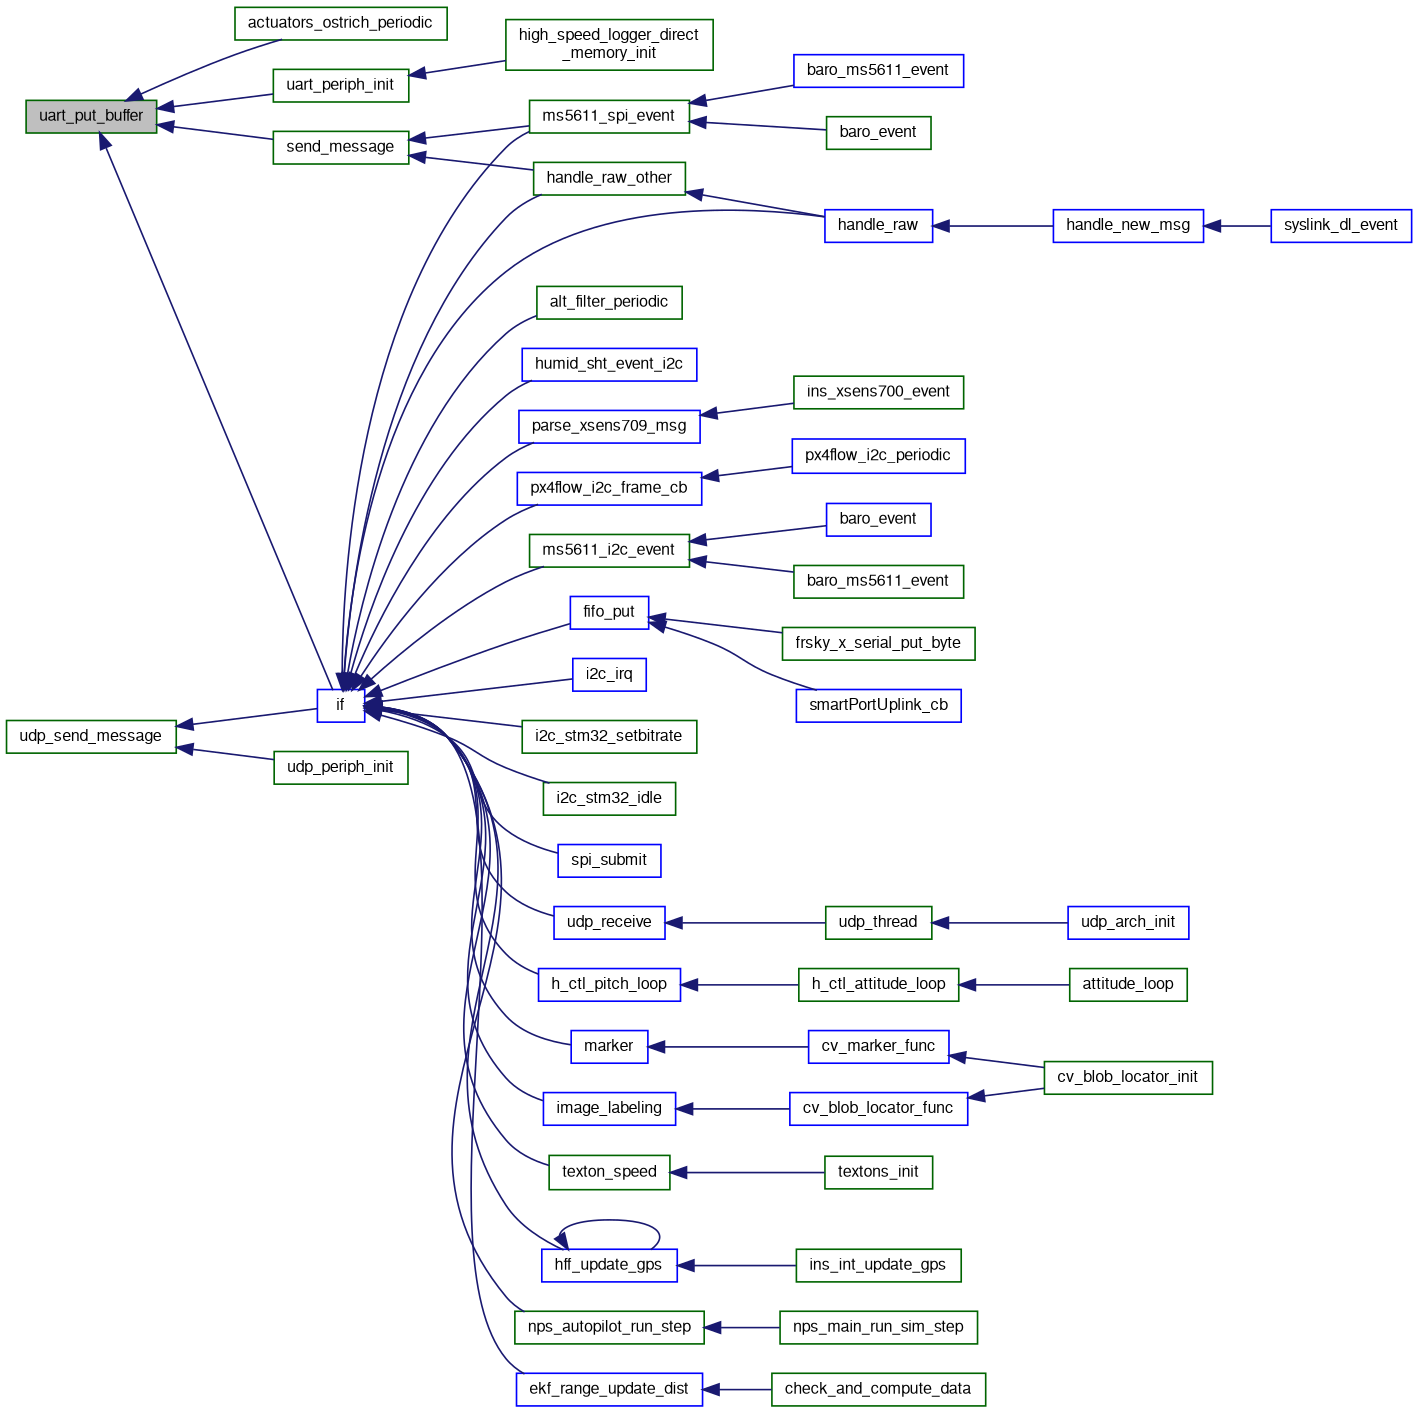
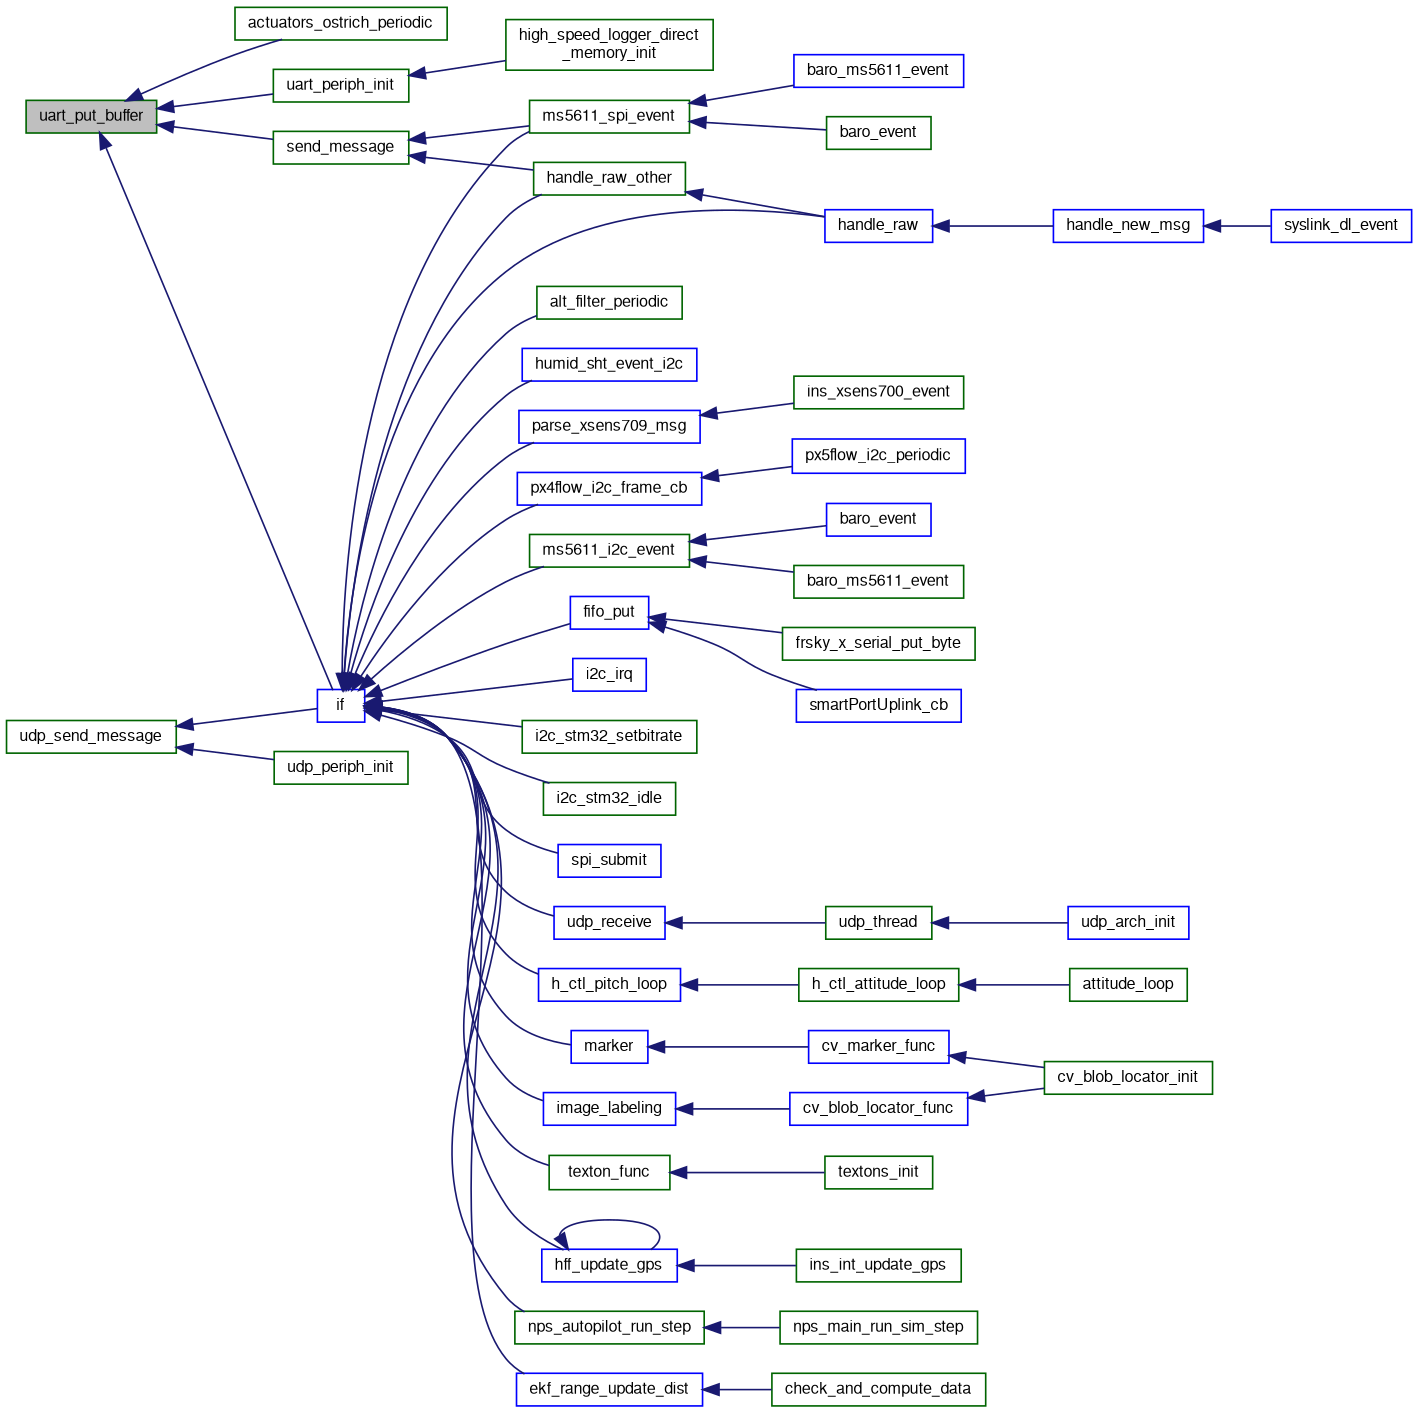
(879, 456) -> (879, 456)
(610, 1173) -> (610, 1173)
